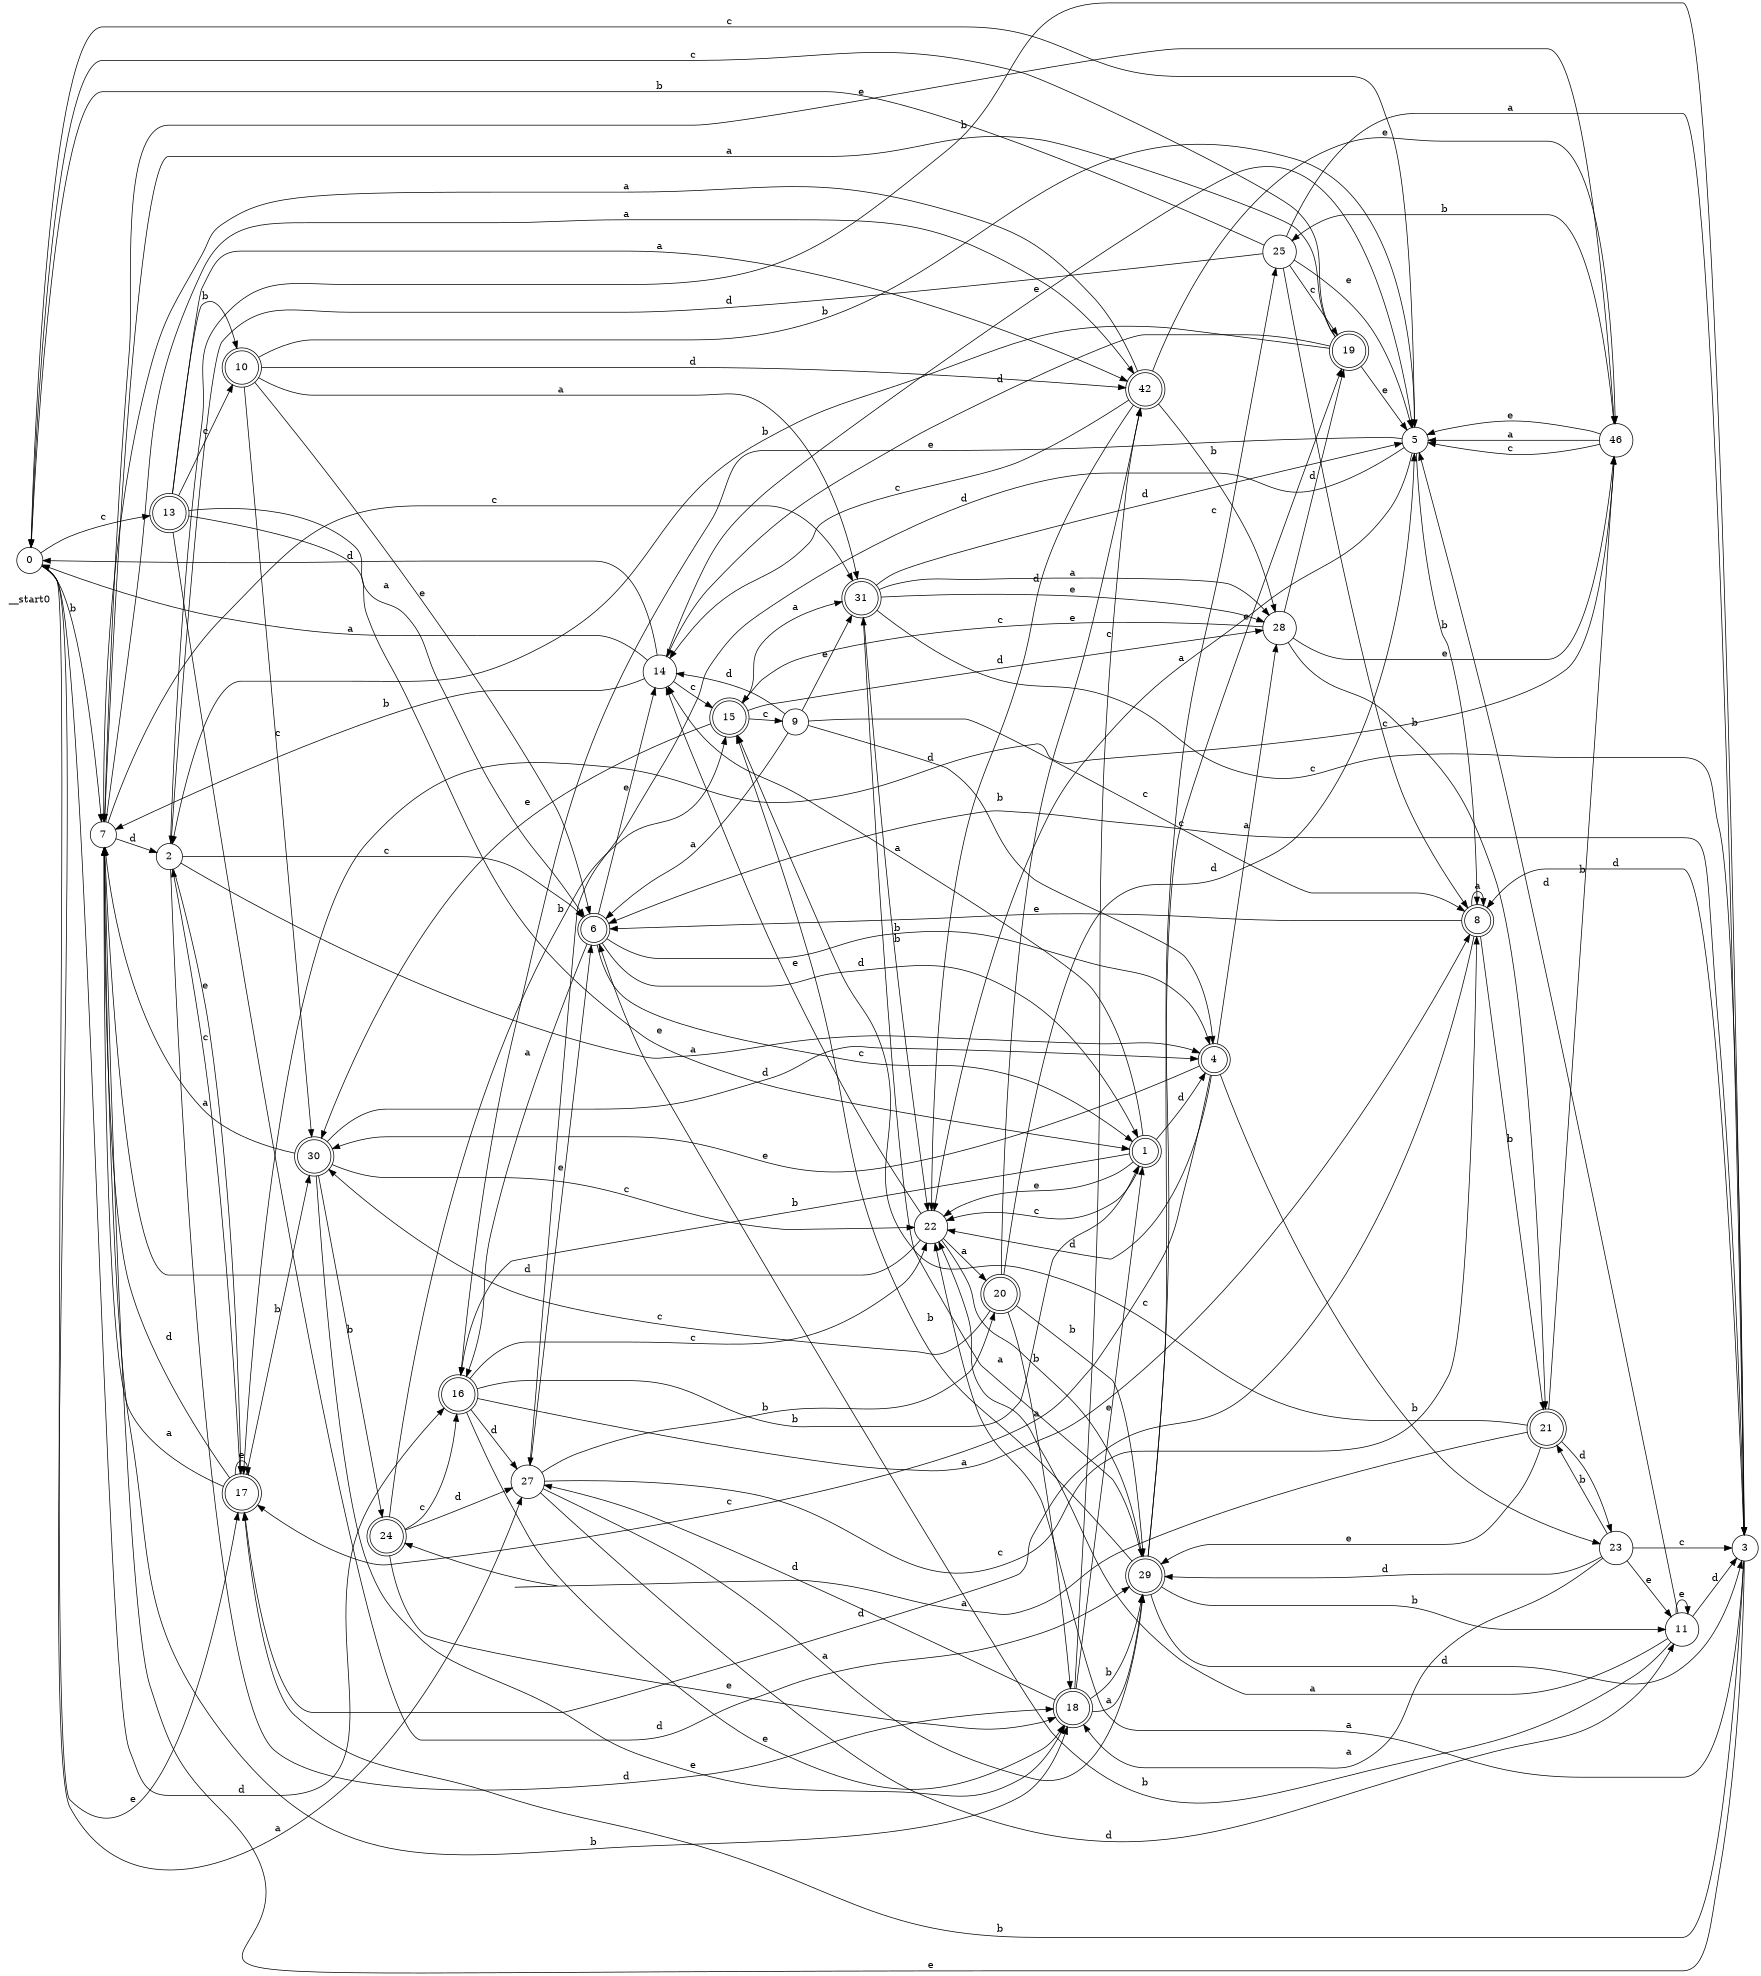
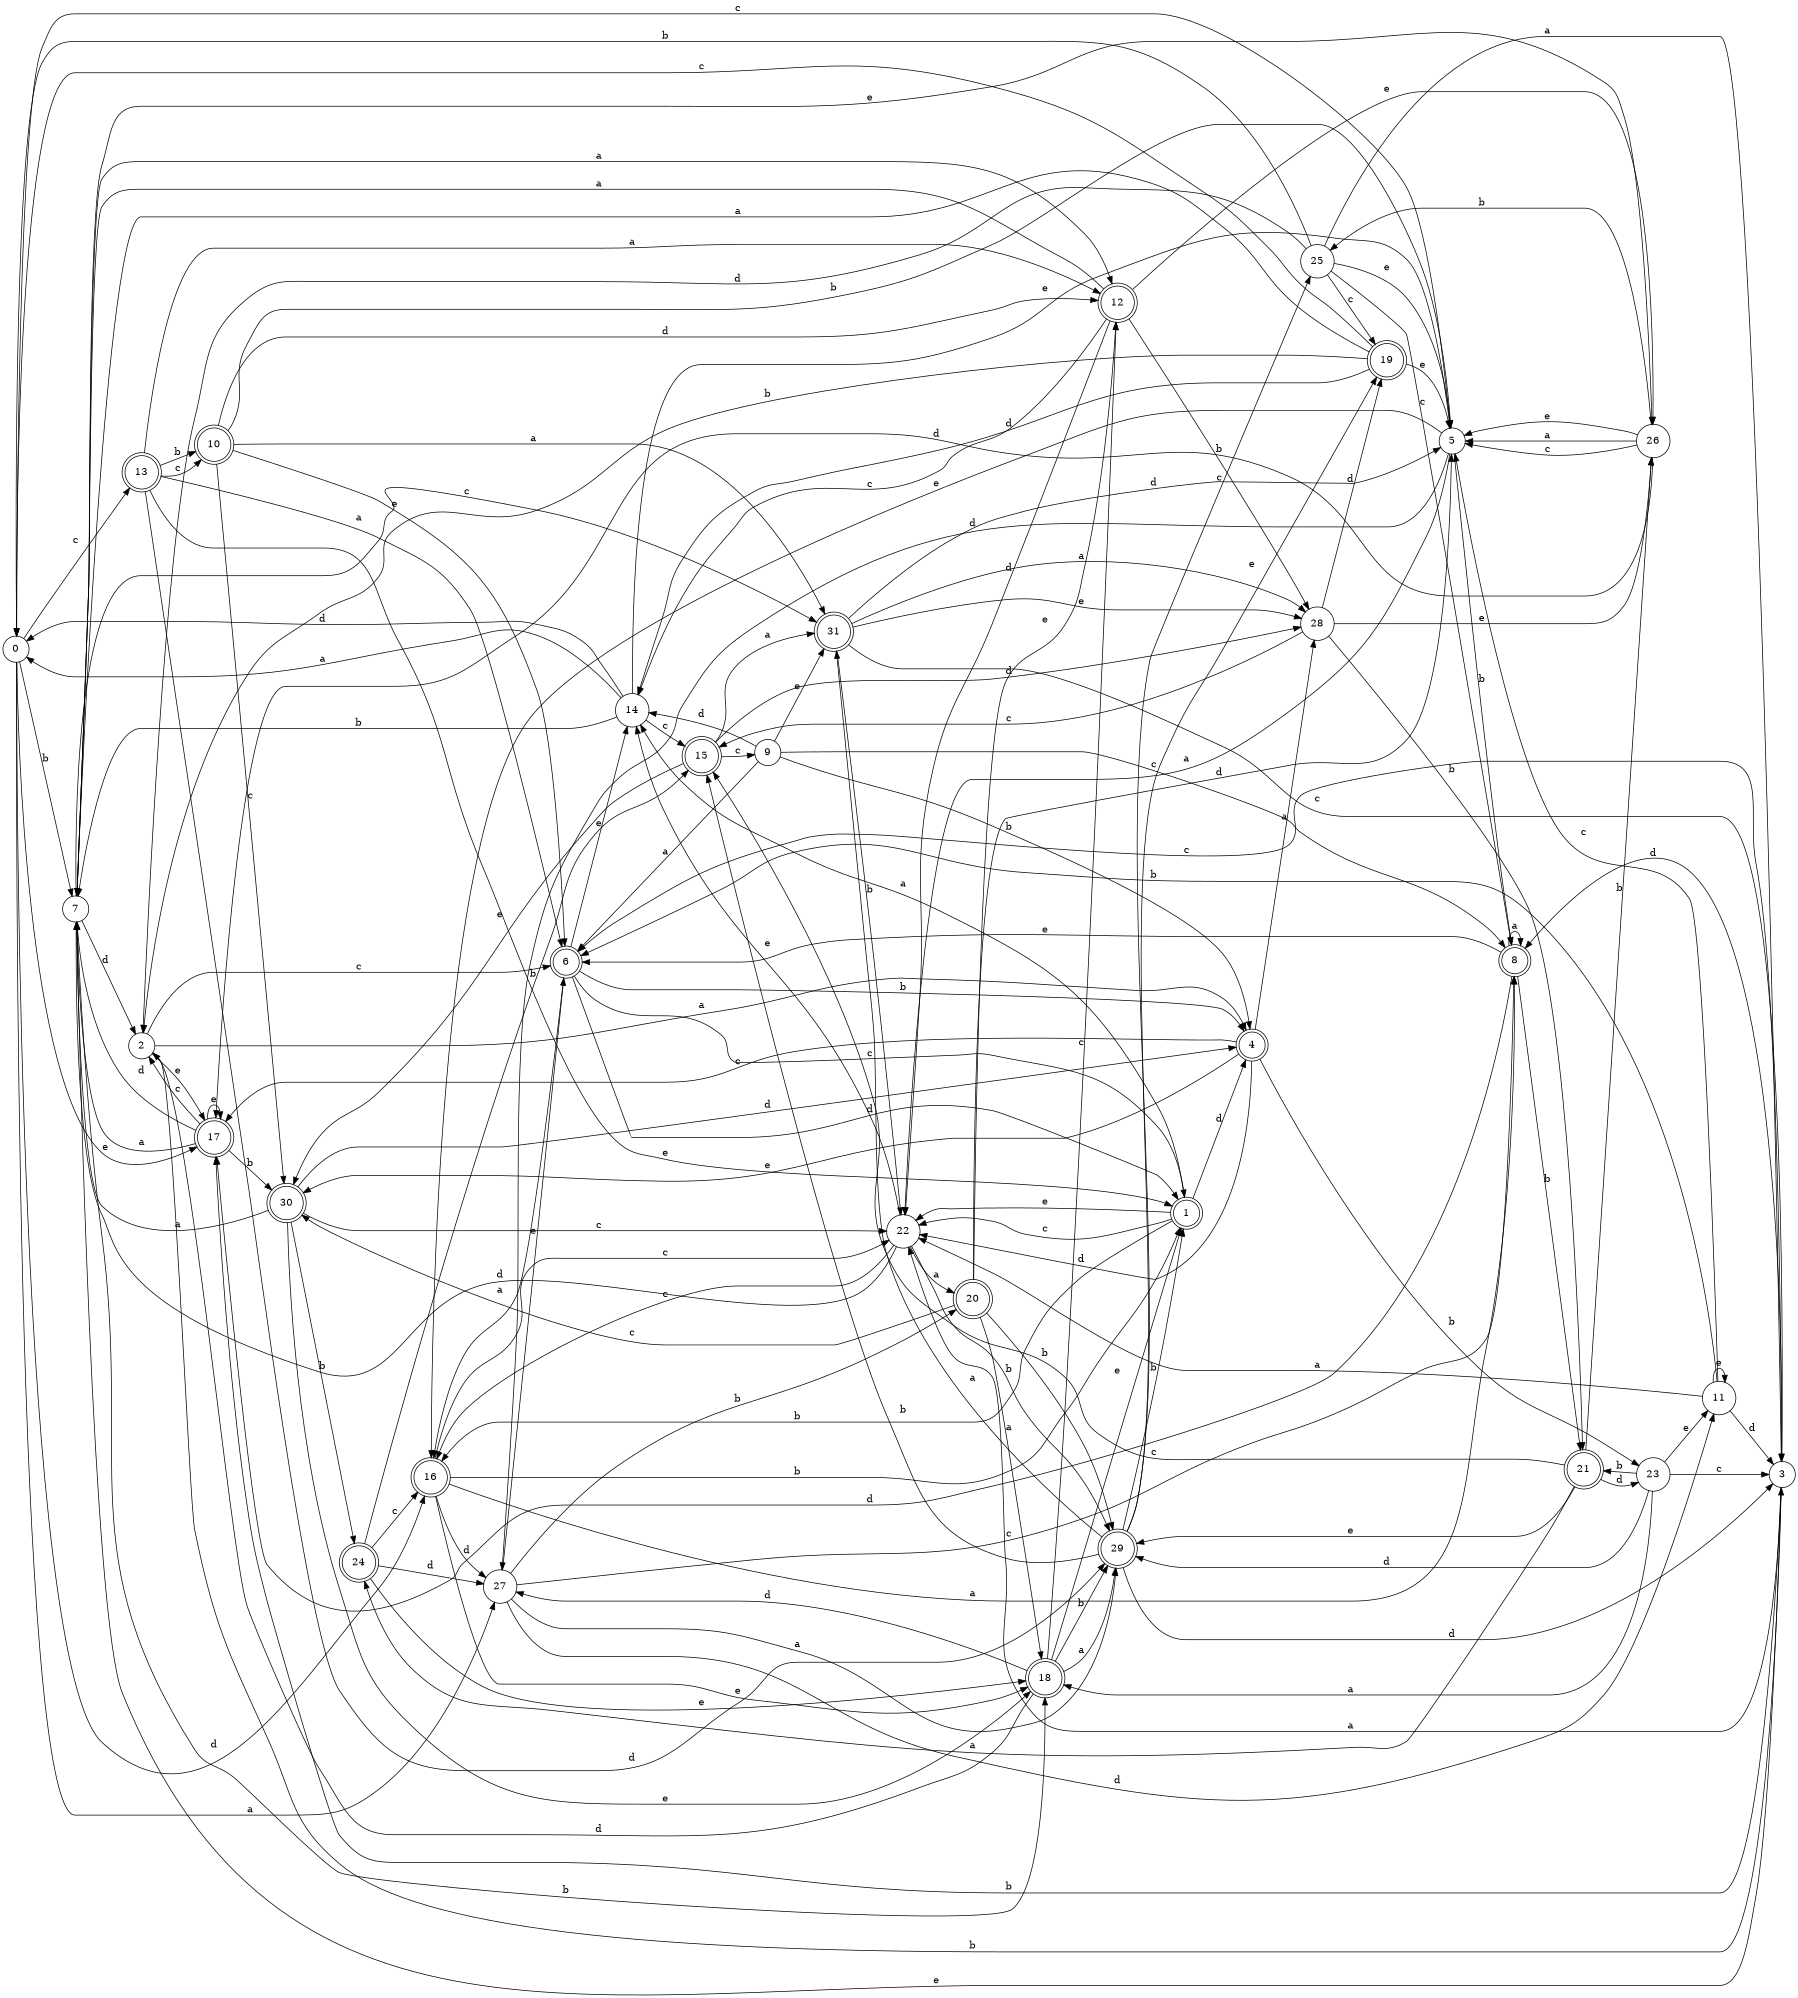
(1145, 389) -> (1118, 303)
(1616, 440) -> (1653, 441)
(30, 600) -> none
(1547, 883) -> (1584, 832)
none -> (650, 1307)
(1409, 1607) -> (1155, 1384)
(252, 1703) -> (334, 1793)
